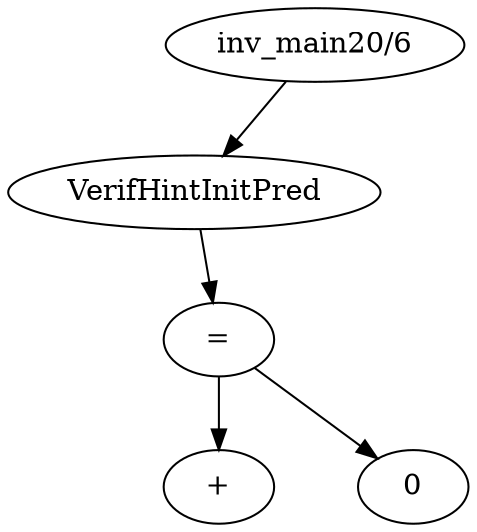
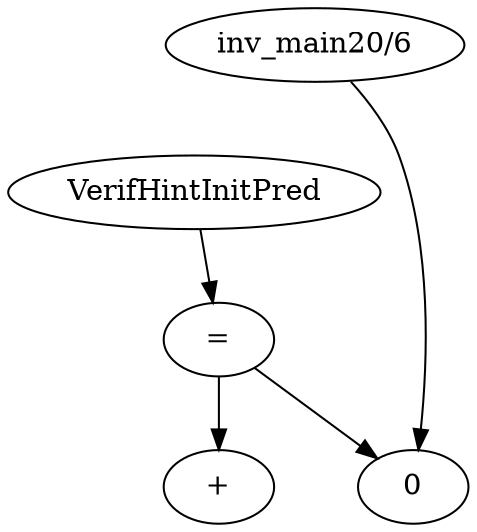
(261, 111) -> (420, 247)
